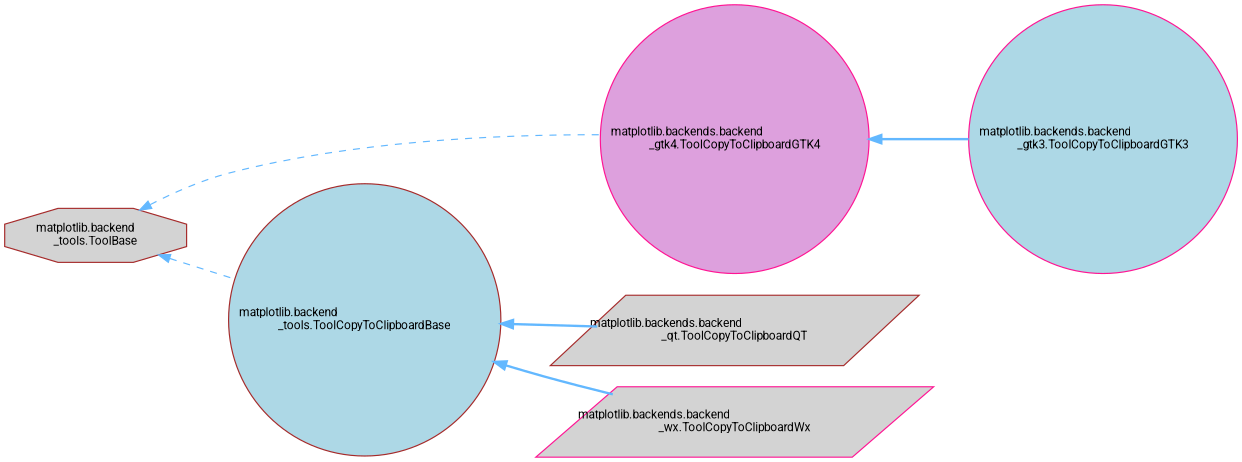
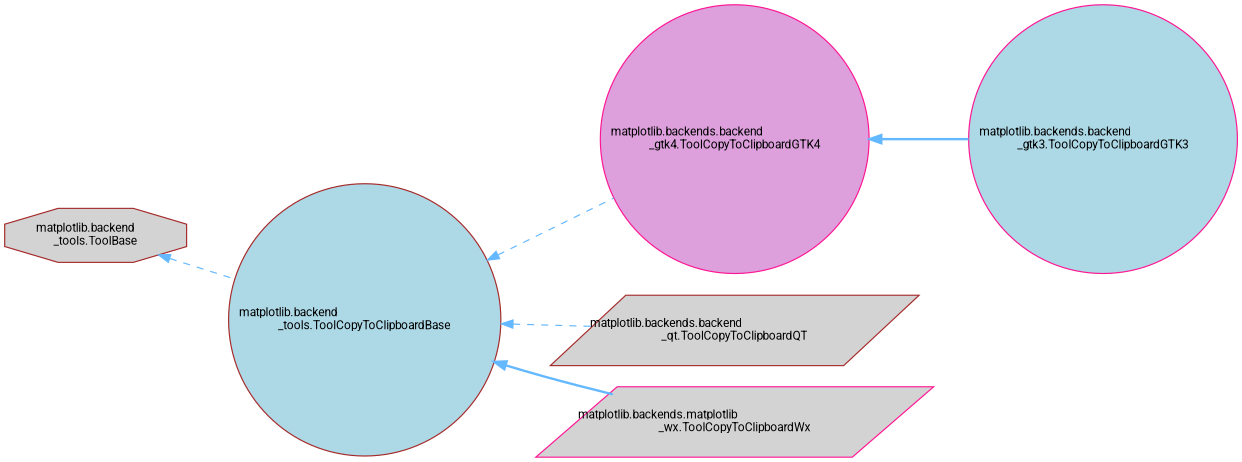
(371, 147) -> (556, 226)
(555, 325) -> (555, 325)
(735, 422) -> (735, 422)
